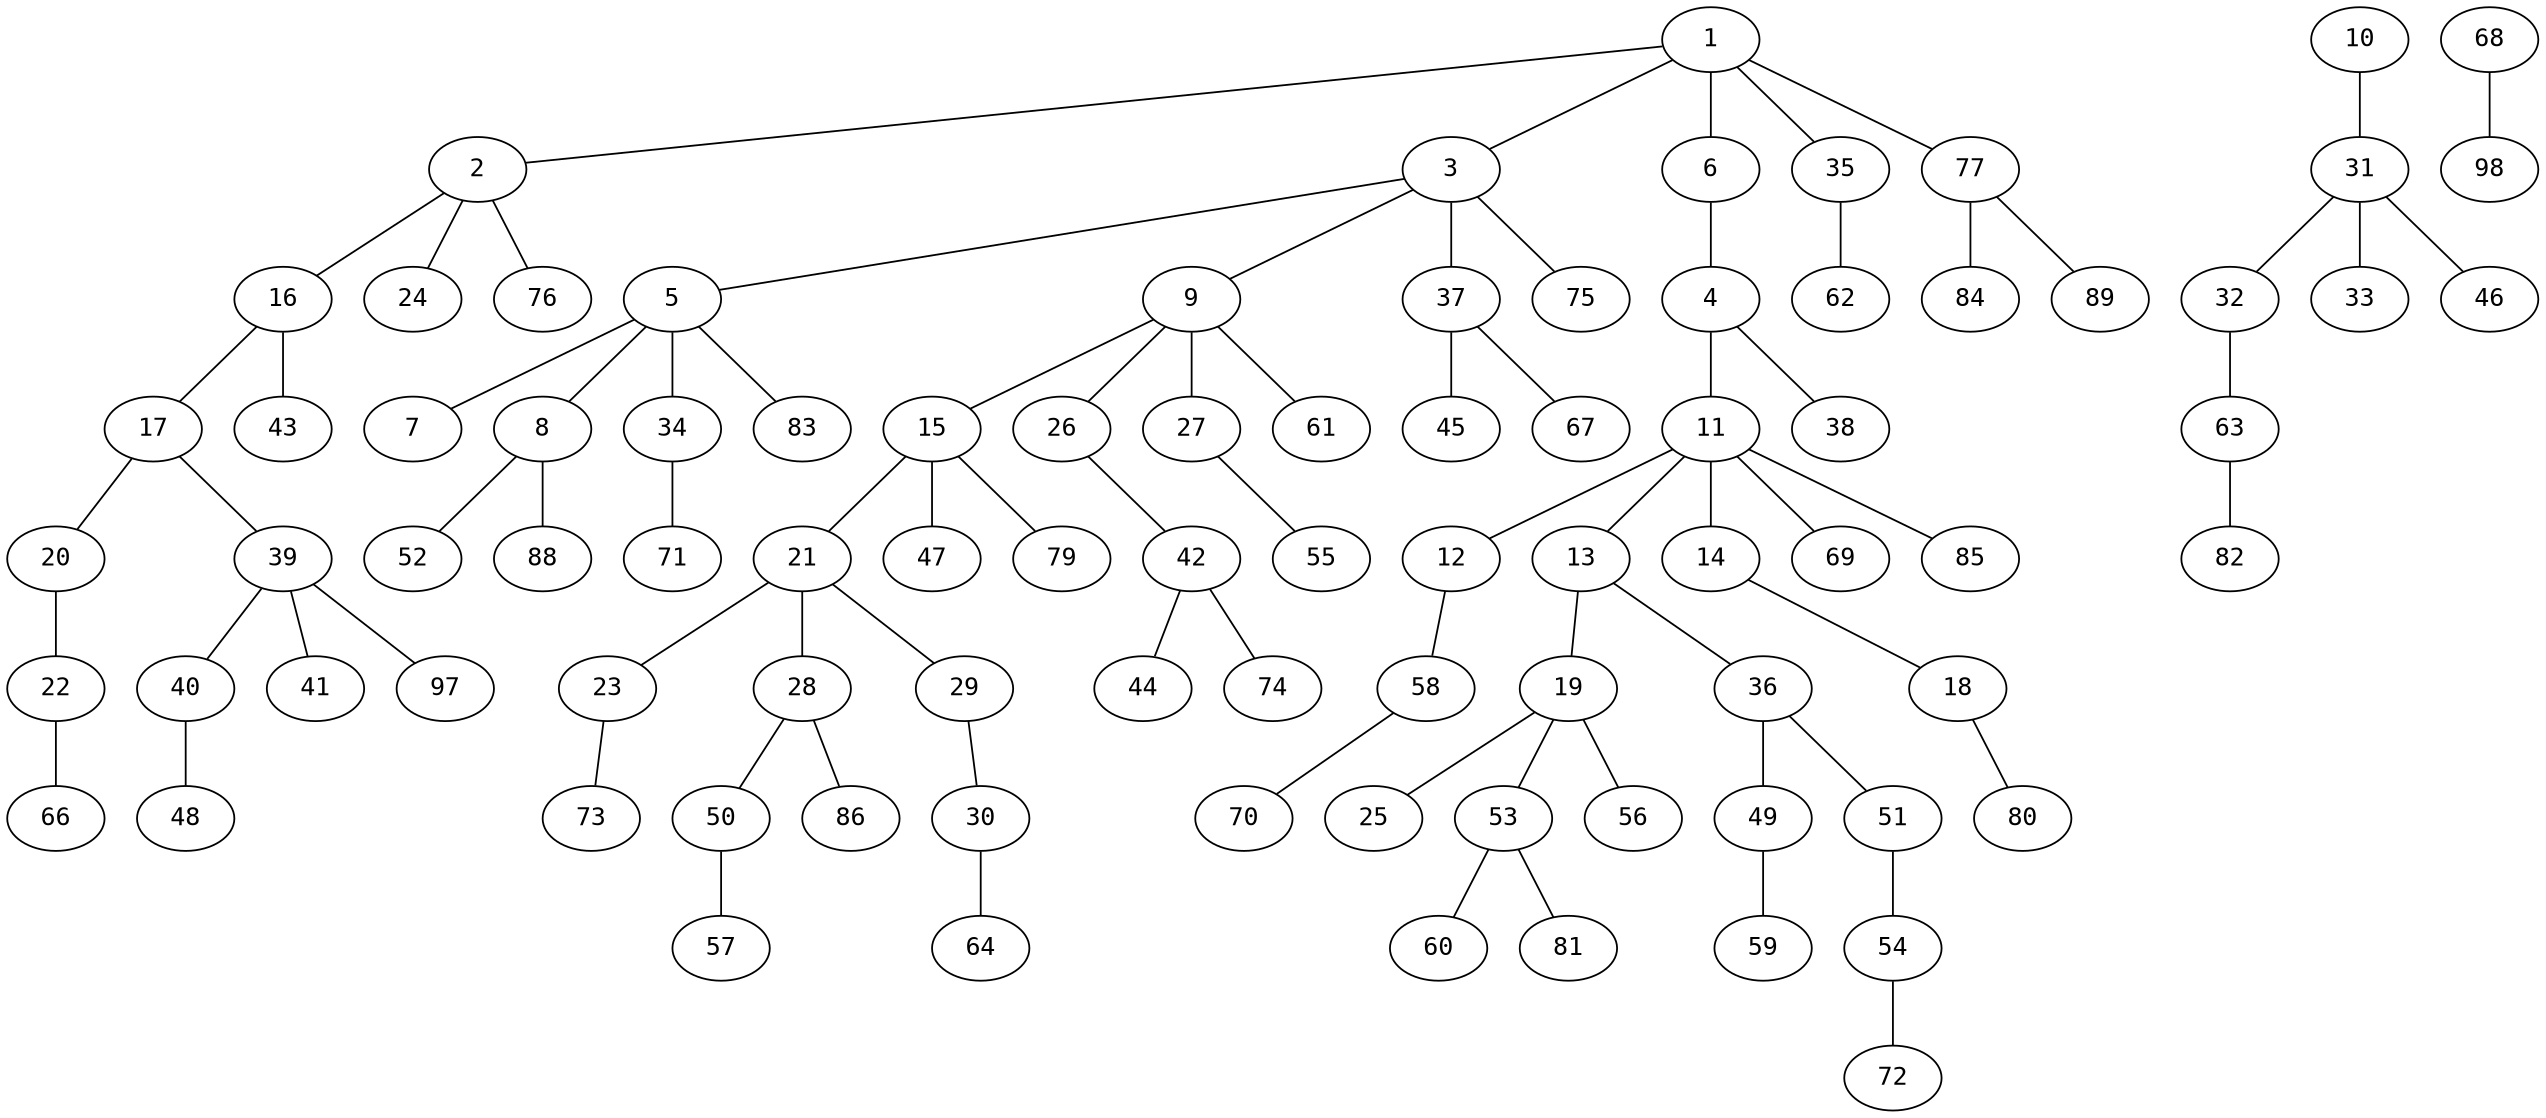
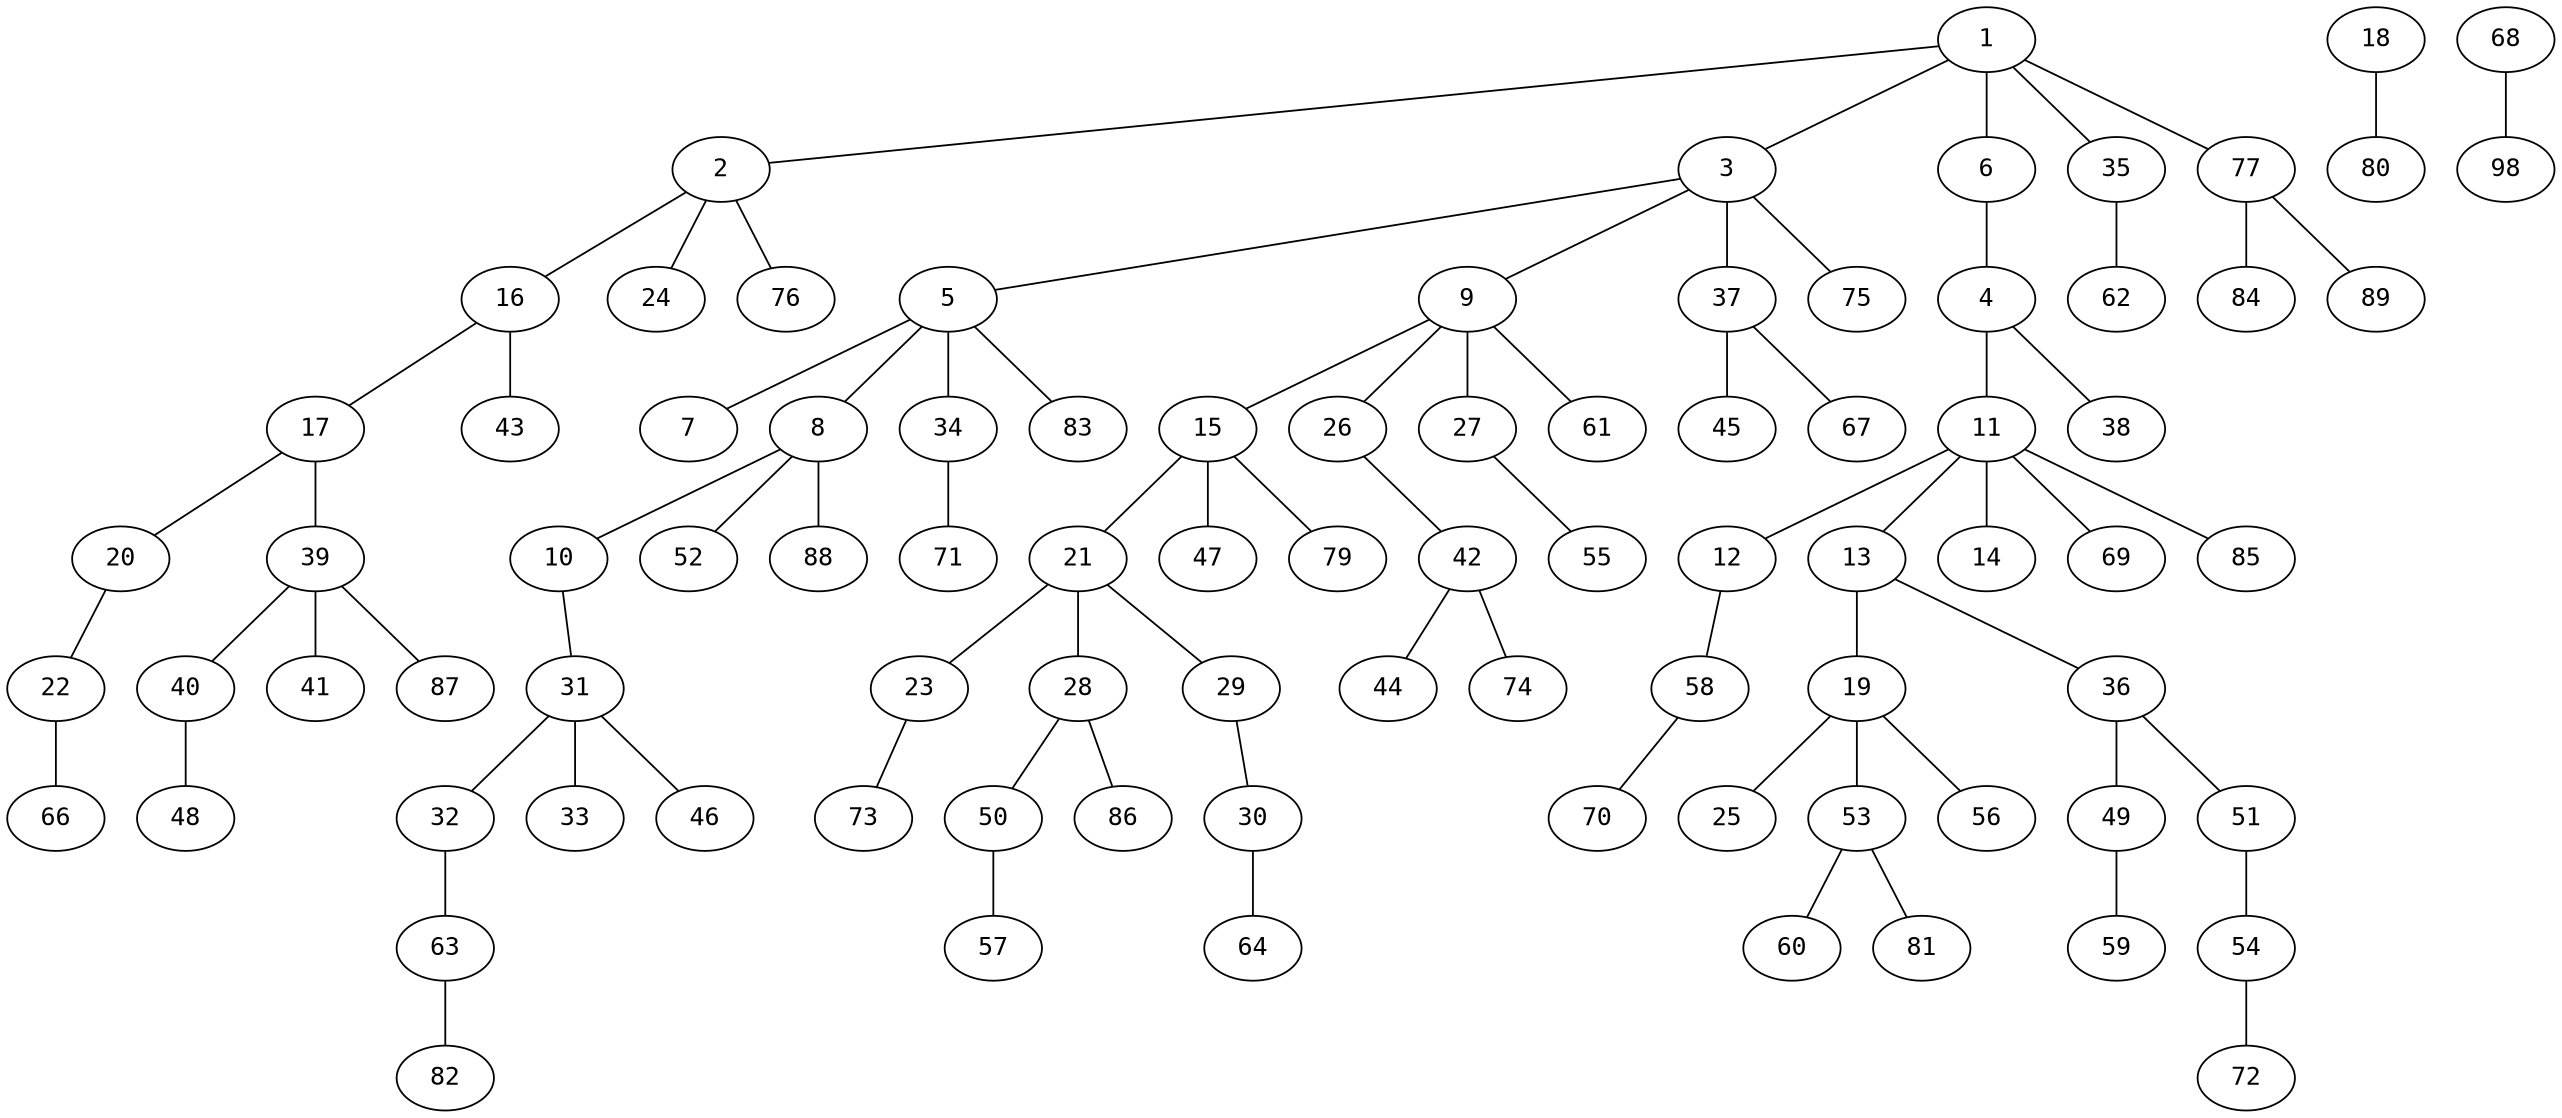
none -> (689, 494)
(1834, 624) -> none
(445, 689) -> (445, 689)
